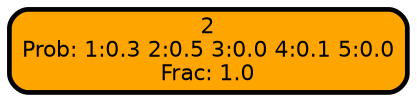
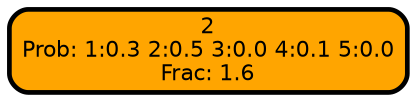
(208, 51) -> (208, 51)
